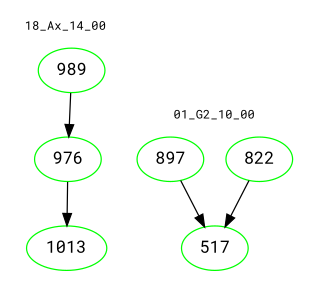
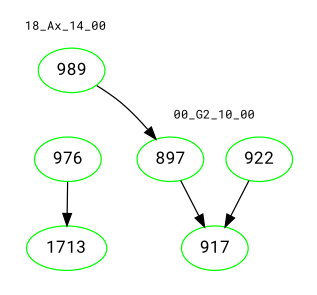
(70, 109) -> (135, 116)
(215, 115) -> (215, 115)
(259, 159) -> (259, 159)
(67, 248) -> (67, 248)
(215, 248) -> (215, 248)
